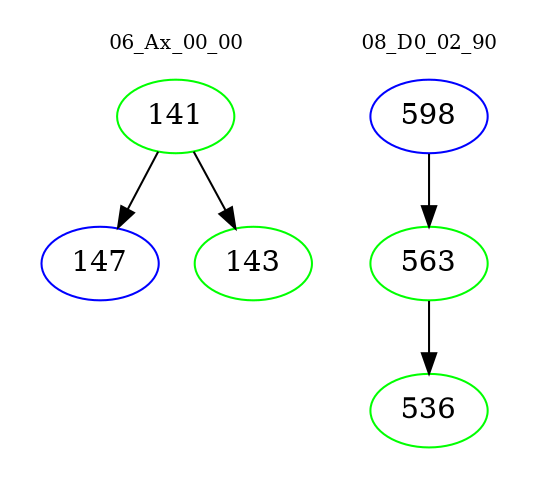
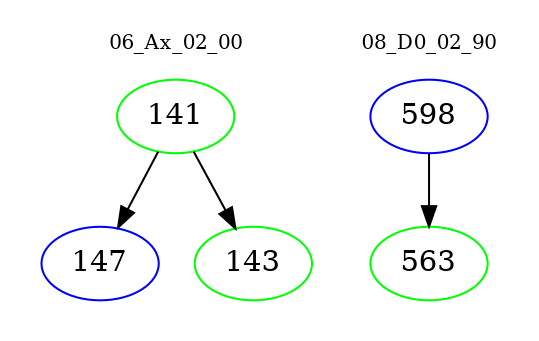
(177, 44) -> (177, 44)
(429, 411) -> none
